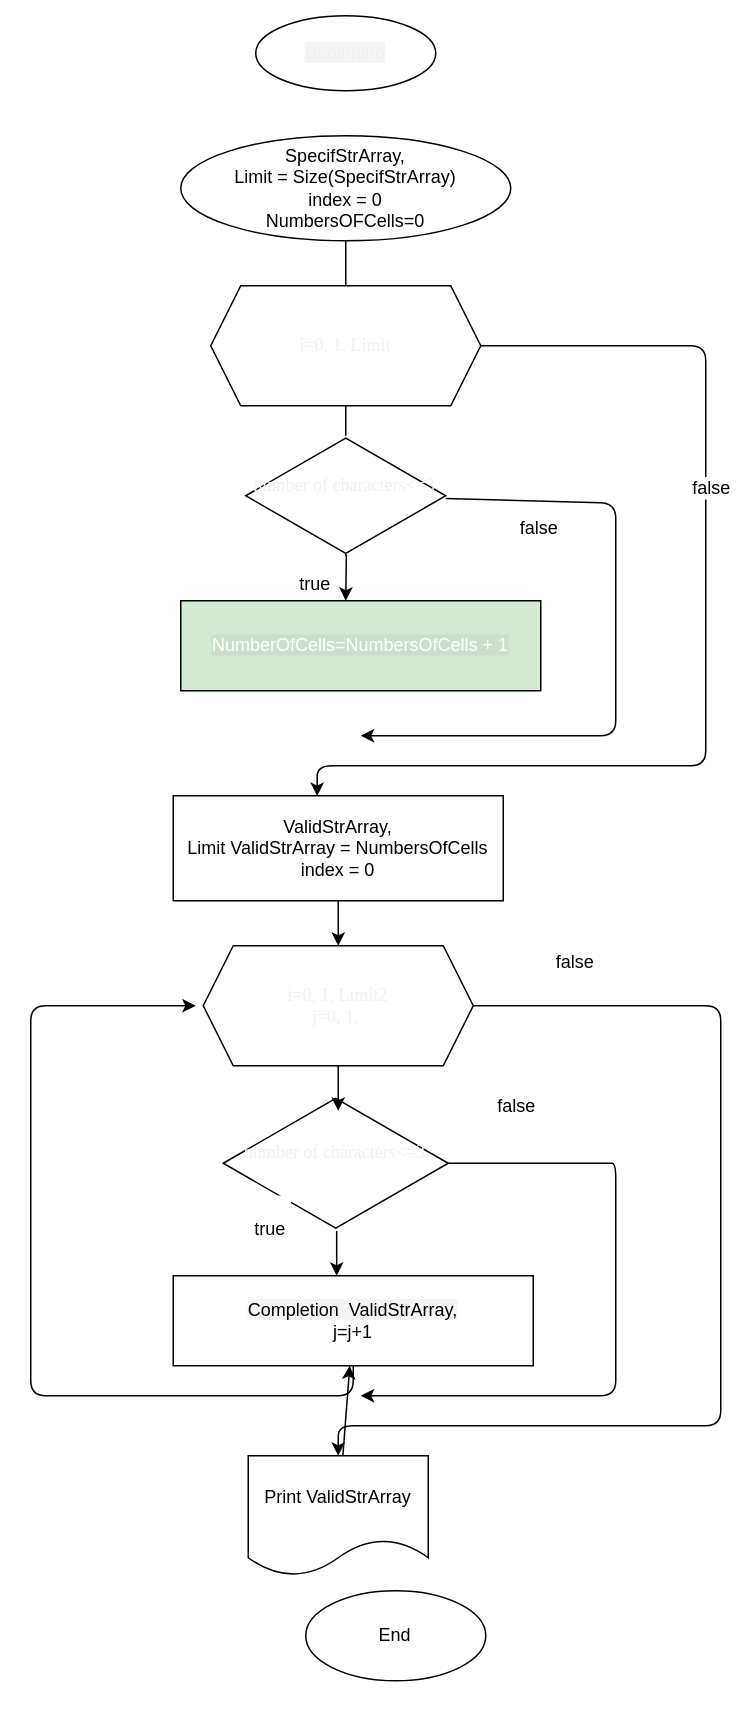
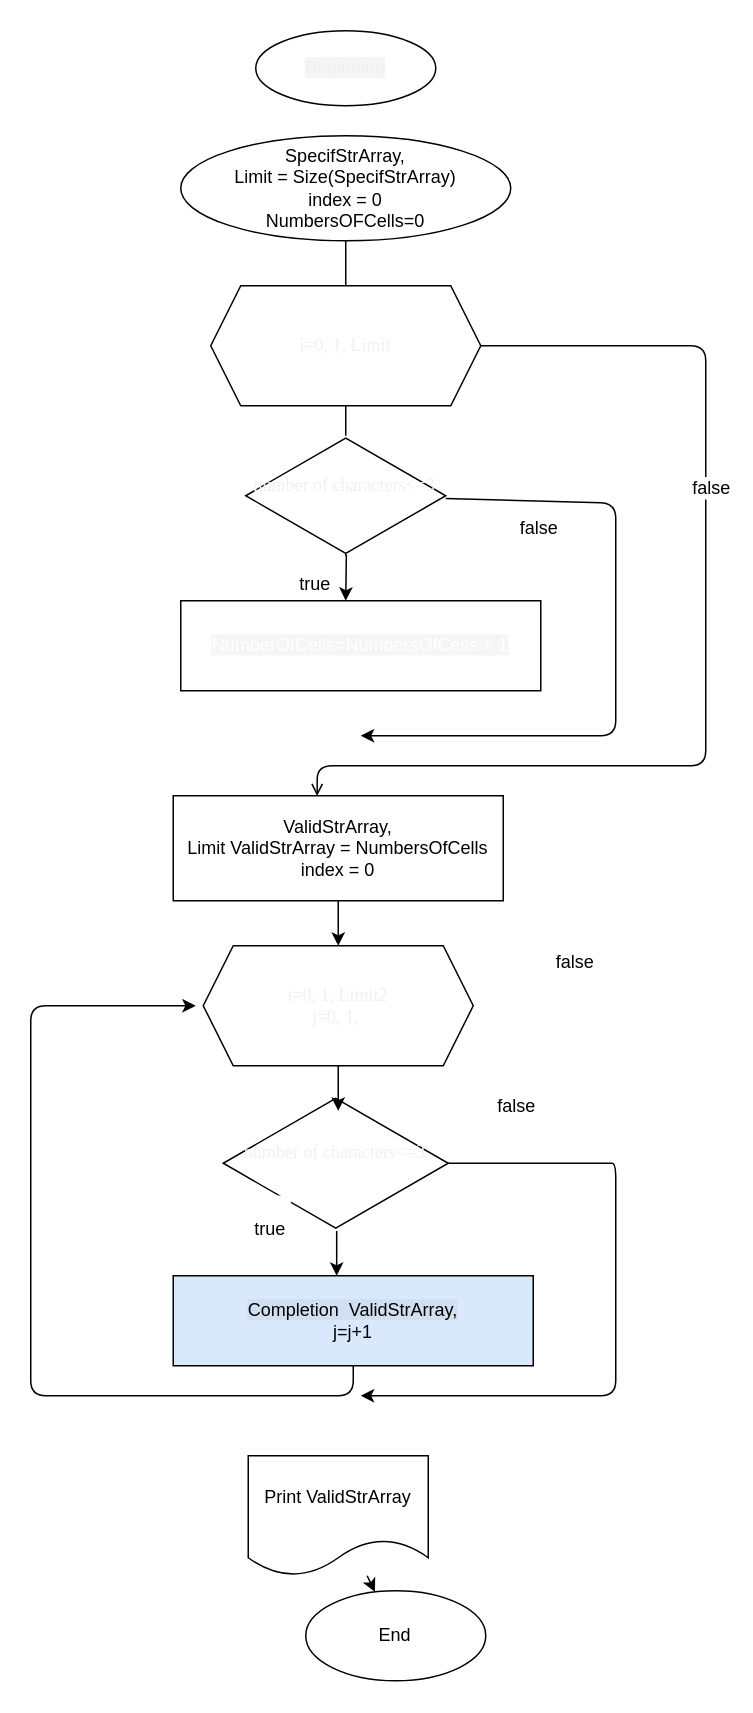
(346, 53) -> (346, 68)
(361, 646) -> (361, 646)
(317, 774) -> (318, 774)
(721, 1288) -> none
(353, 1321) -> (353, 1321)
(346, 1416) -> (369, 1580)
